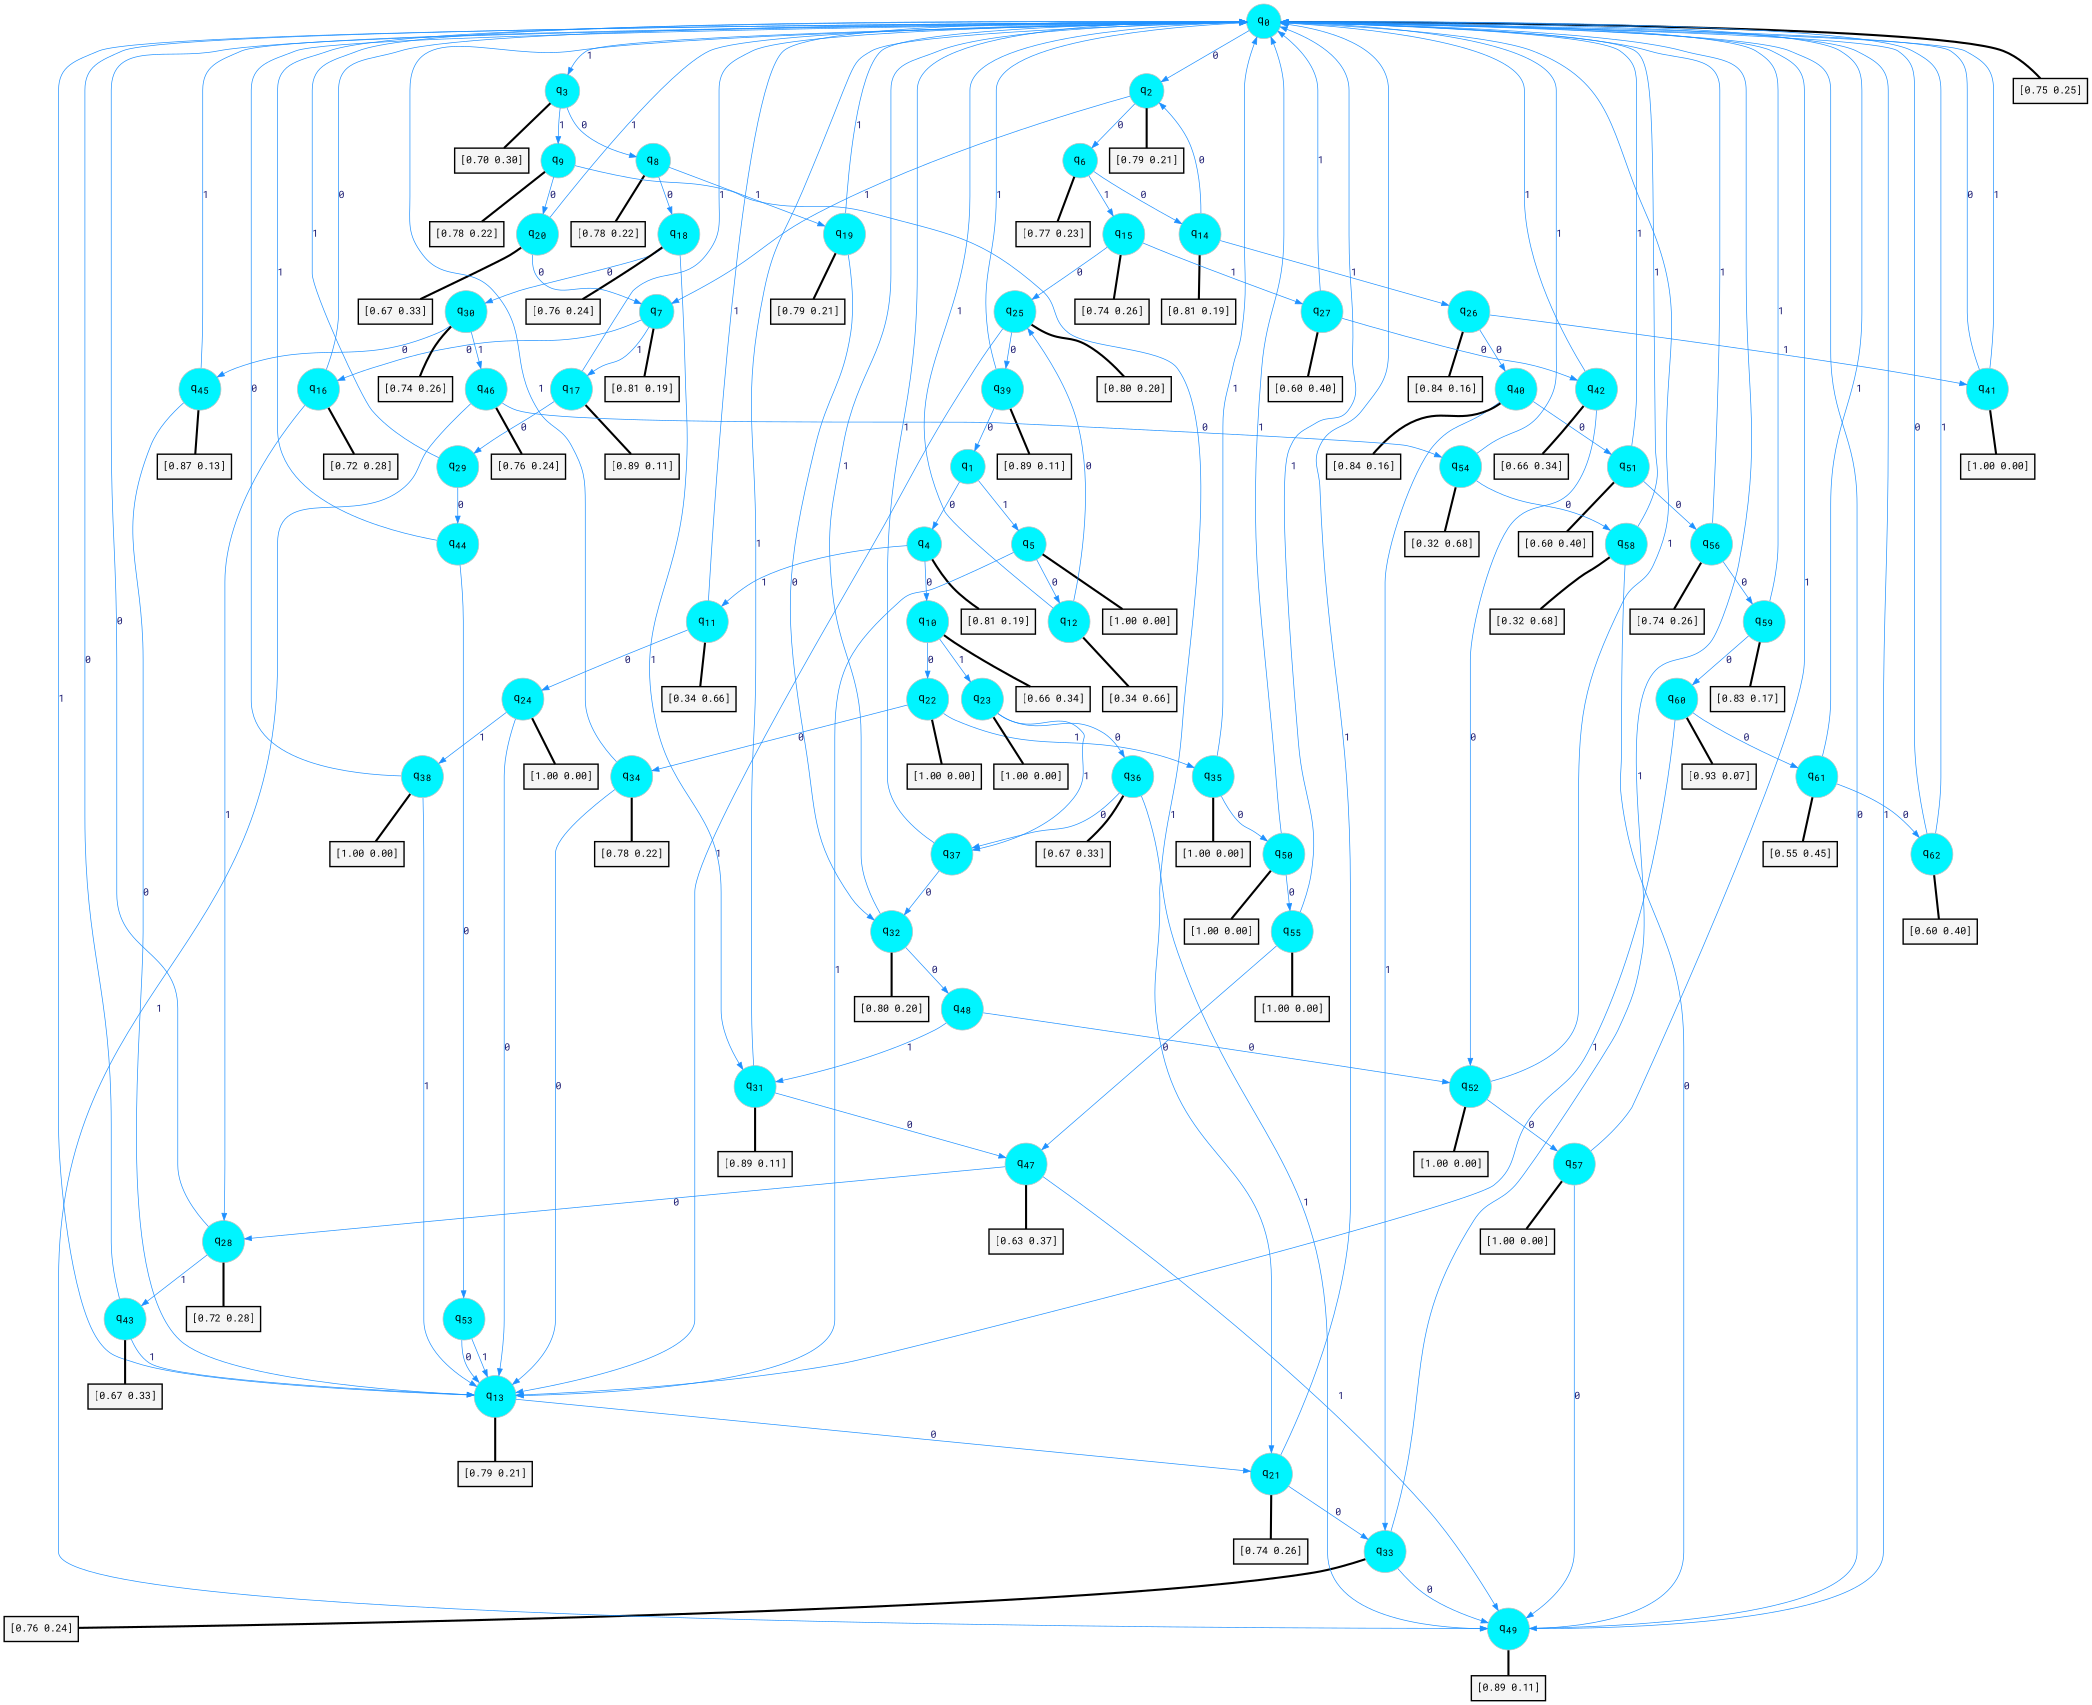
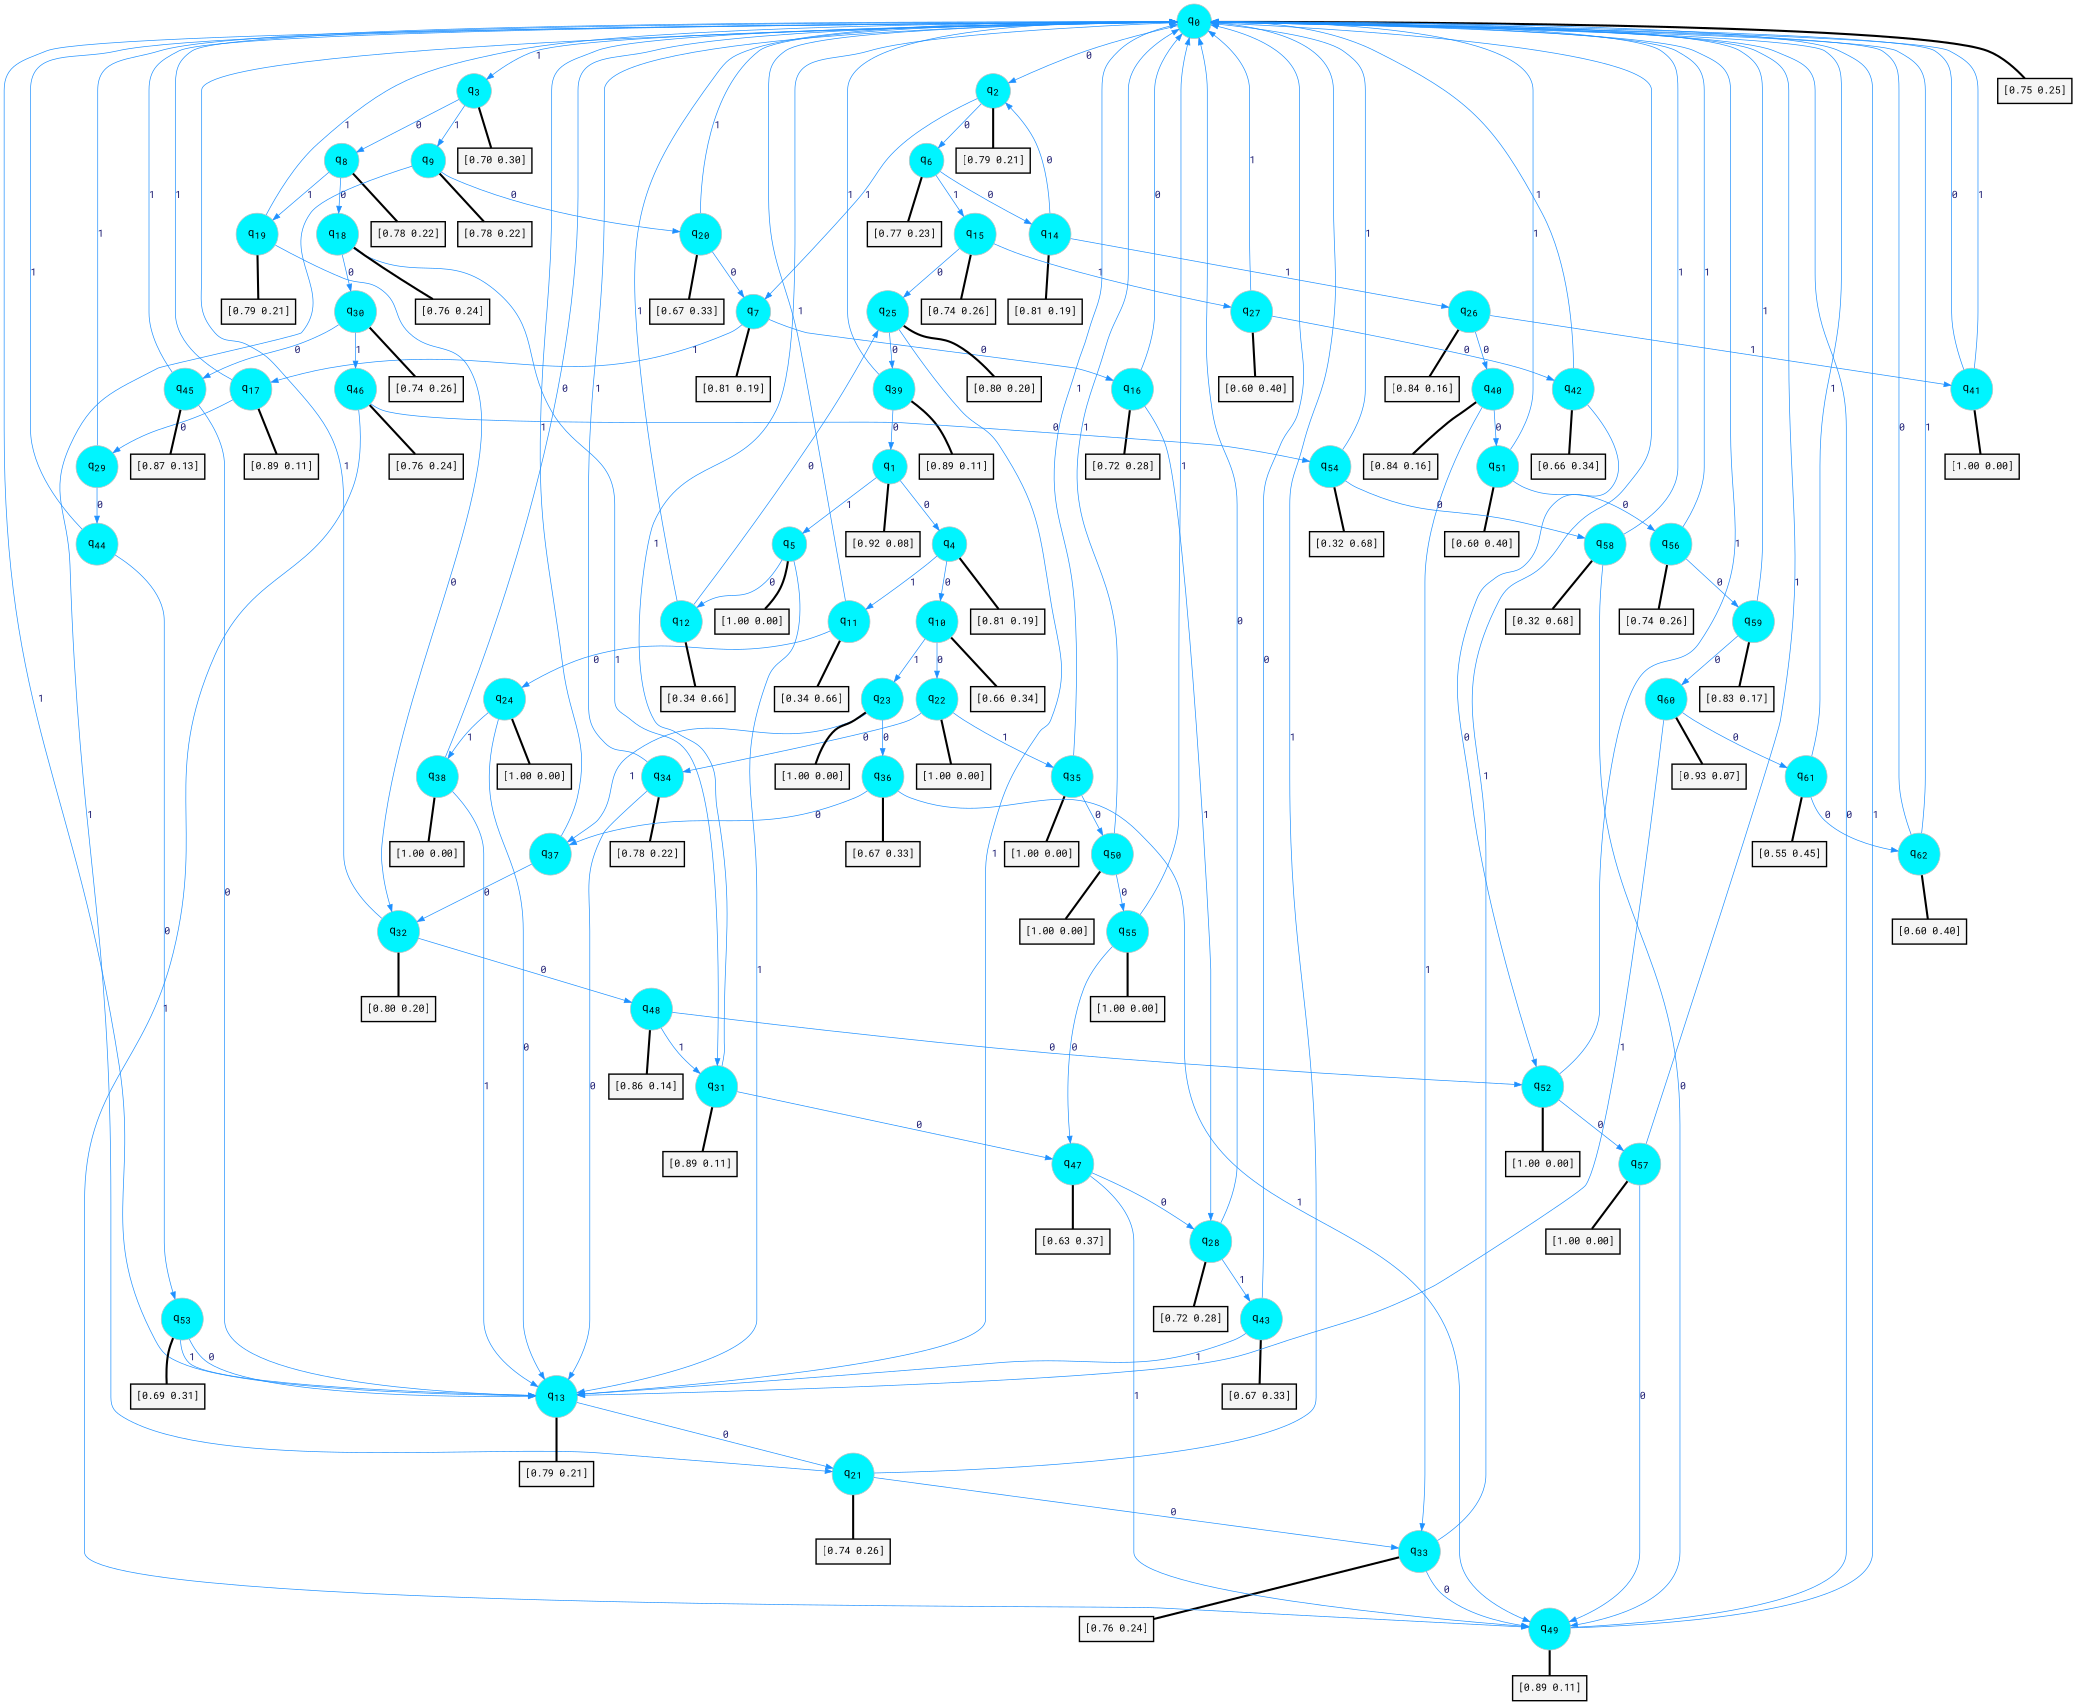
none -> (883, 544)
none -> (646, 1087)
none -> (168, 1397)
